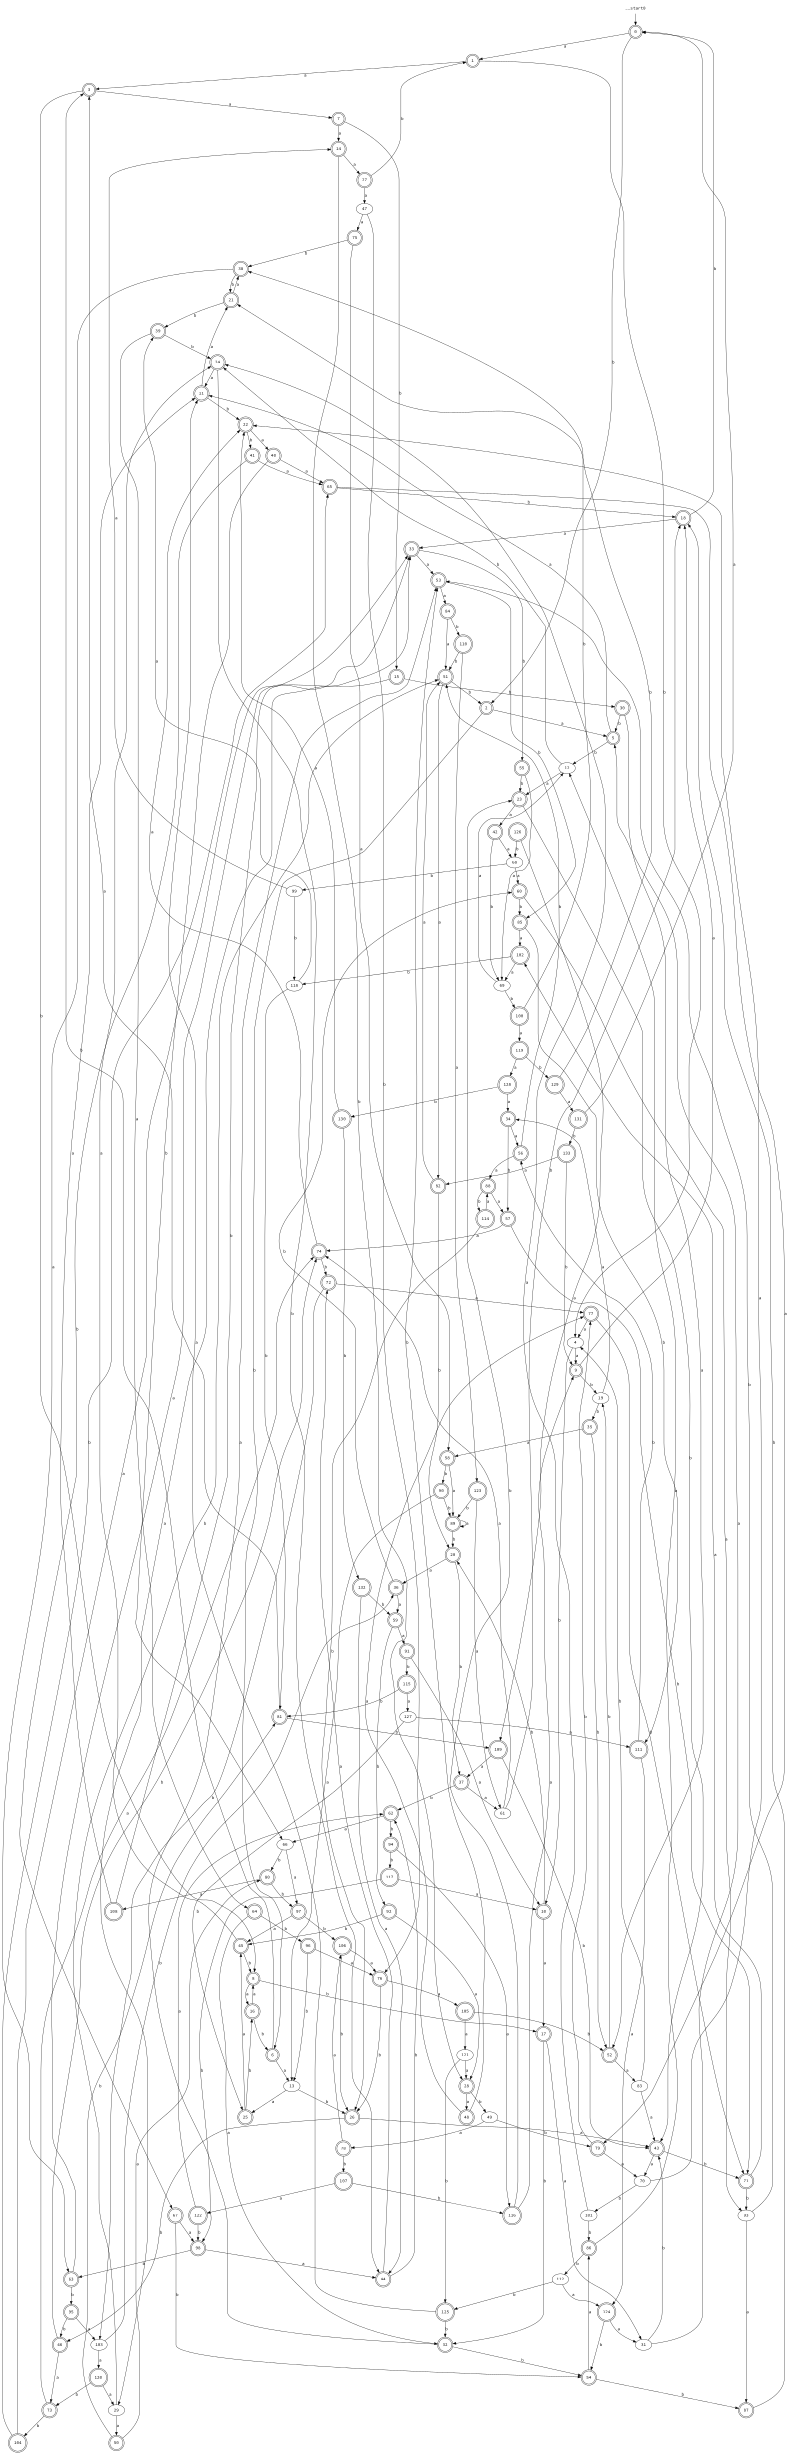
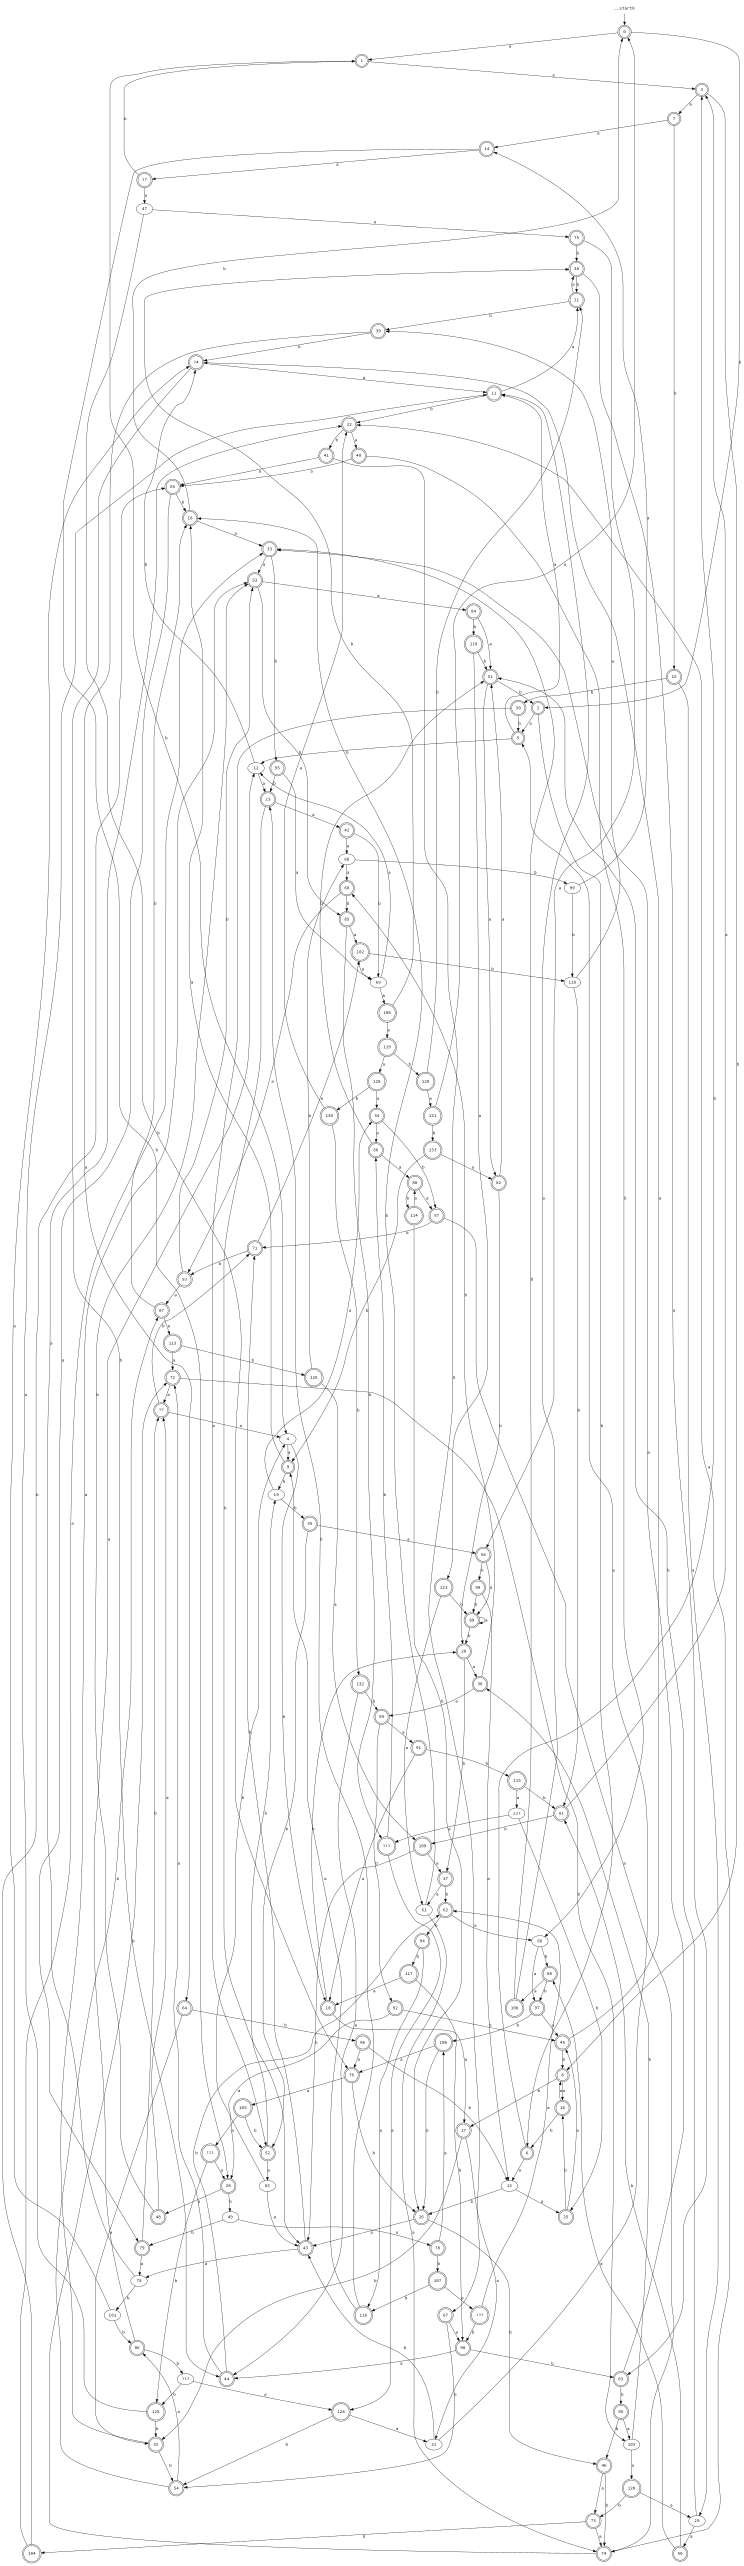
none -> (173, 1343)
(465, 2055) -> (210, 2153)
(746, 2215) -> (185, 1279)
